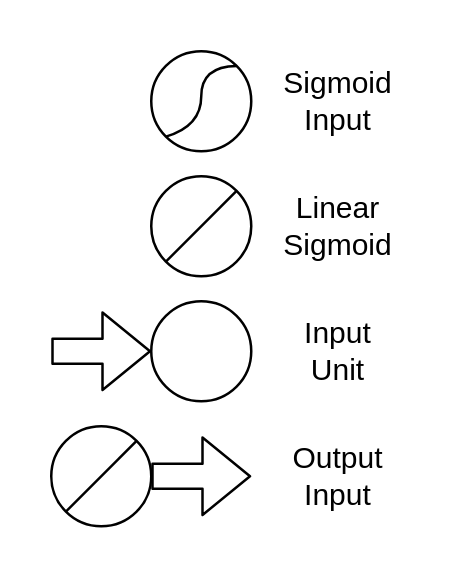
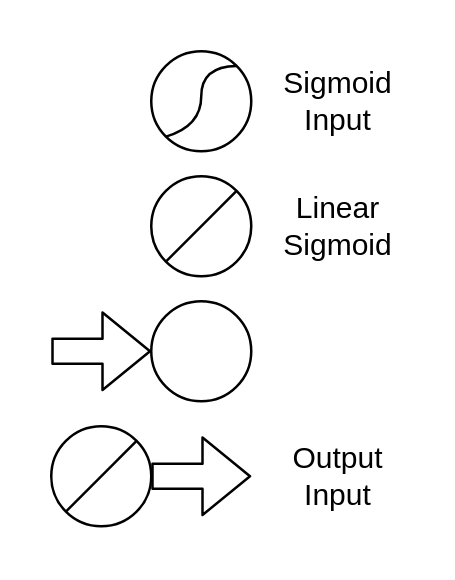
(339, 351) -> none
